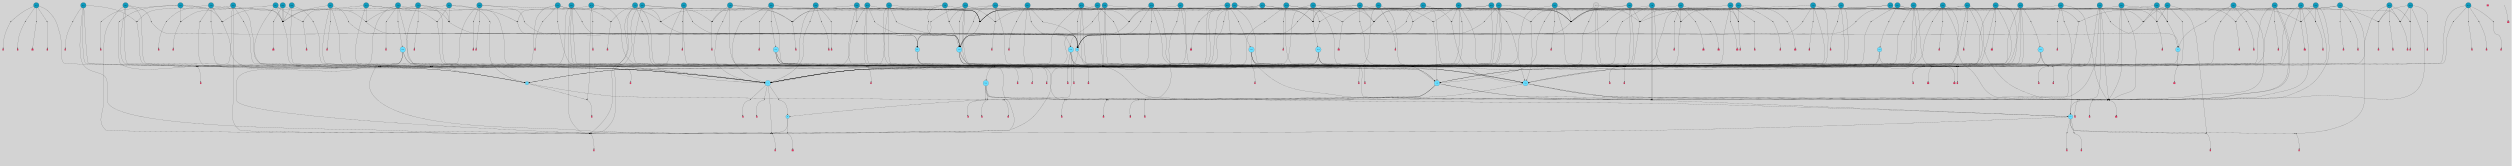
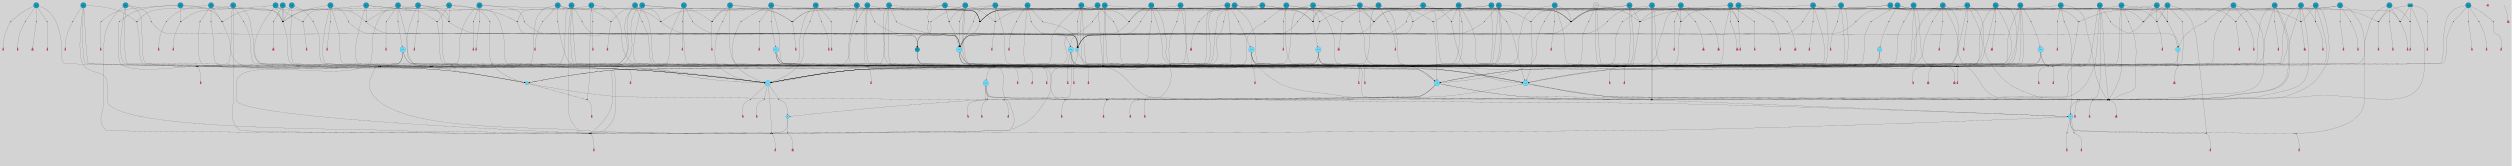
(2410, 5) -> (2410, 5)
(917, 50) -> (917, 50)
